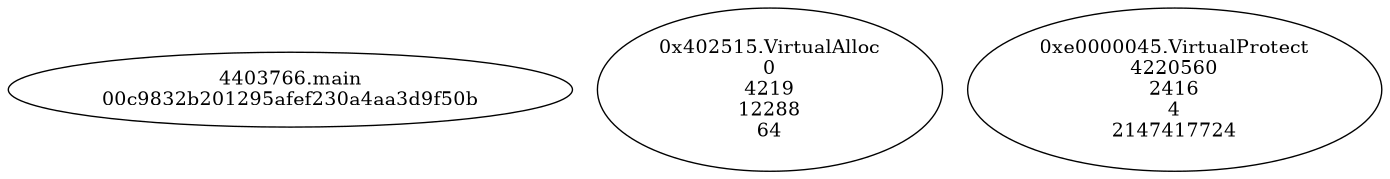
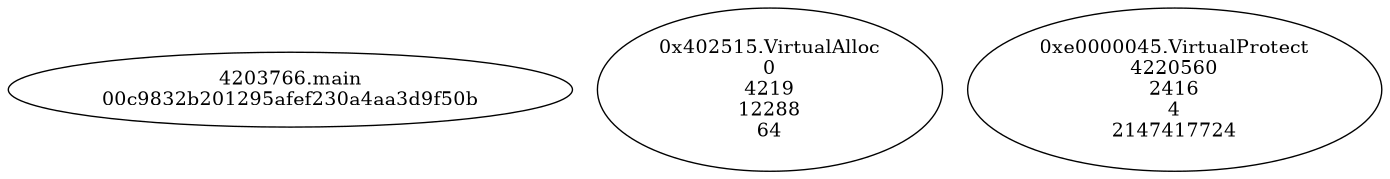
(290, 90) -> (290, 90)
